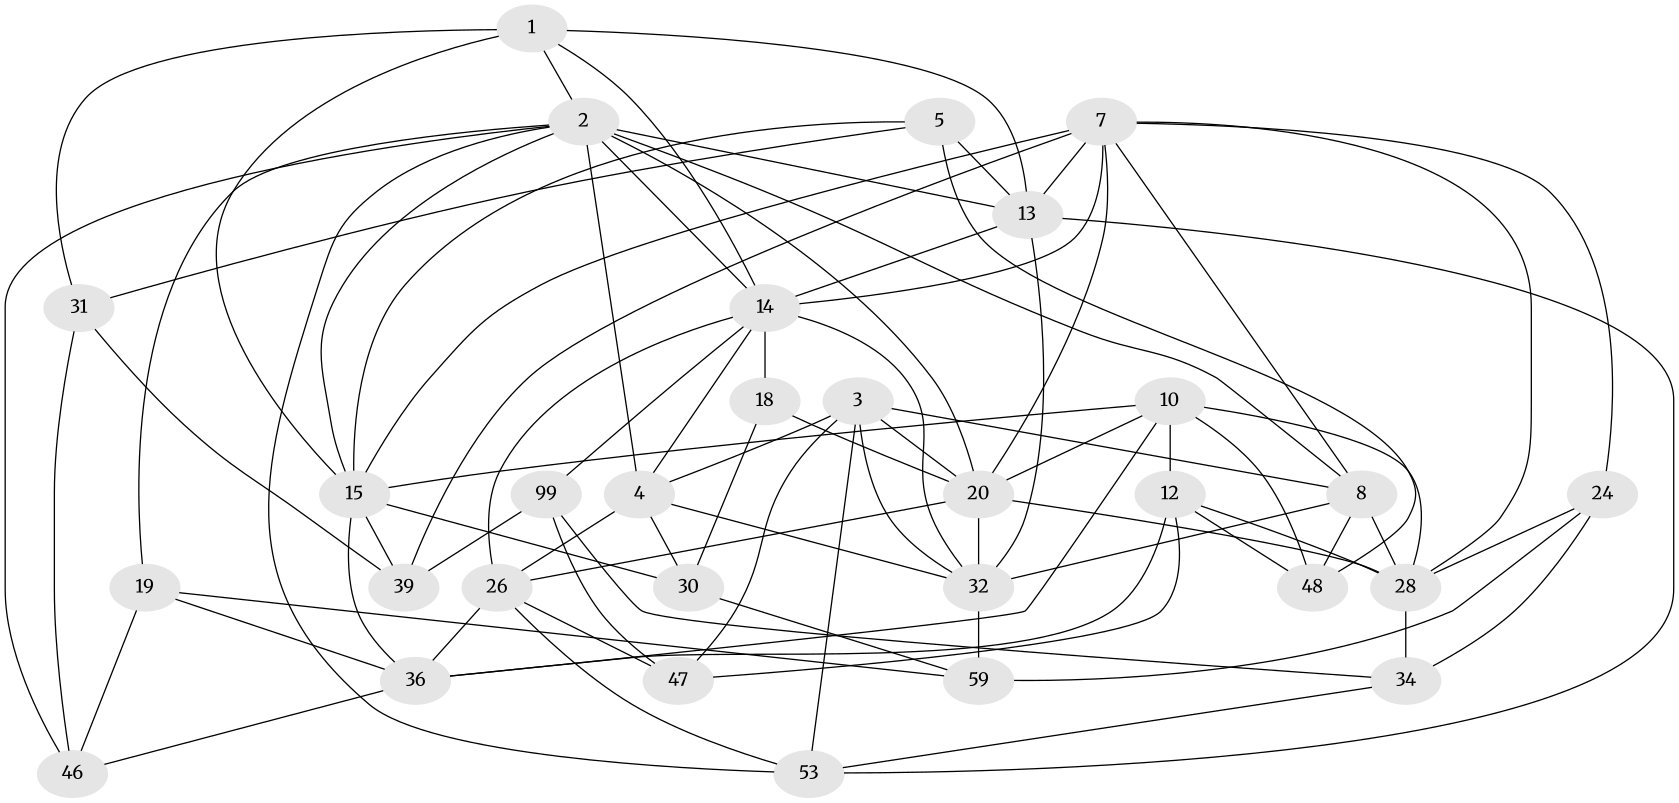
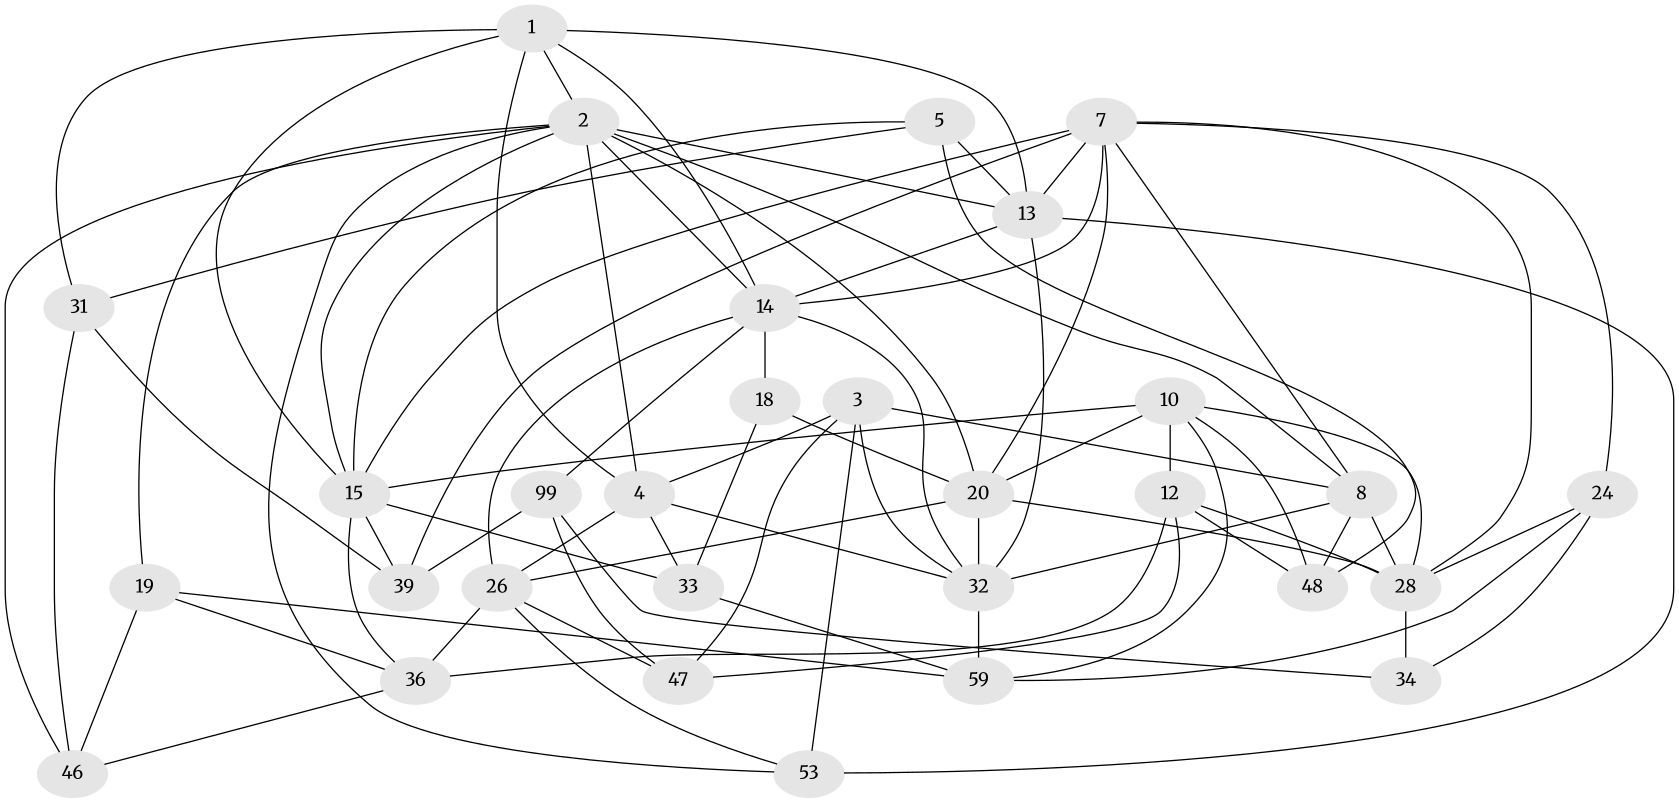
(702, 401) -> (497, 285)
(915, 445) -> none
(689, 588) -> (689, 588)
(892, 629) -> (1194, 603)
(1107, 727) -> none
